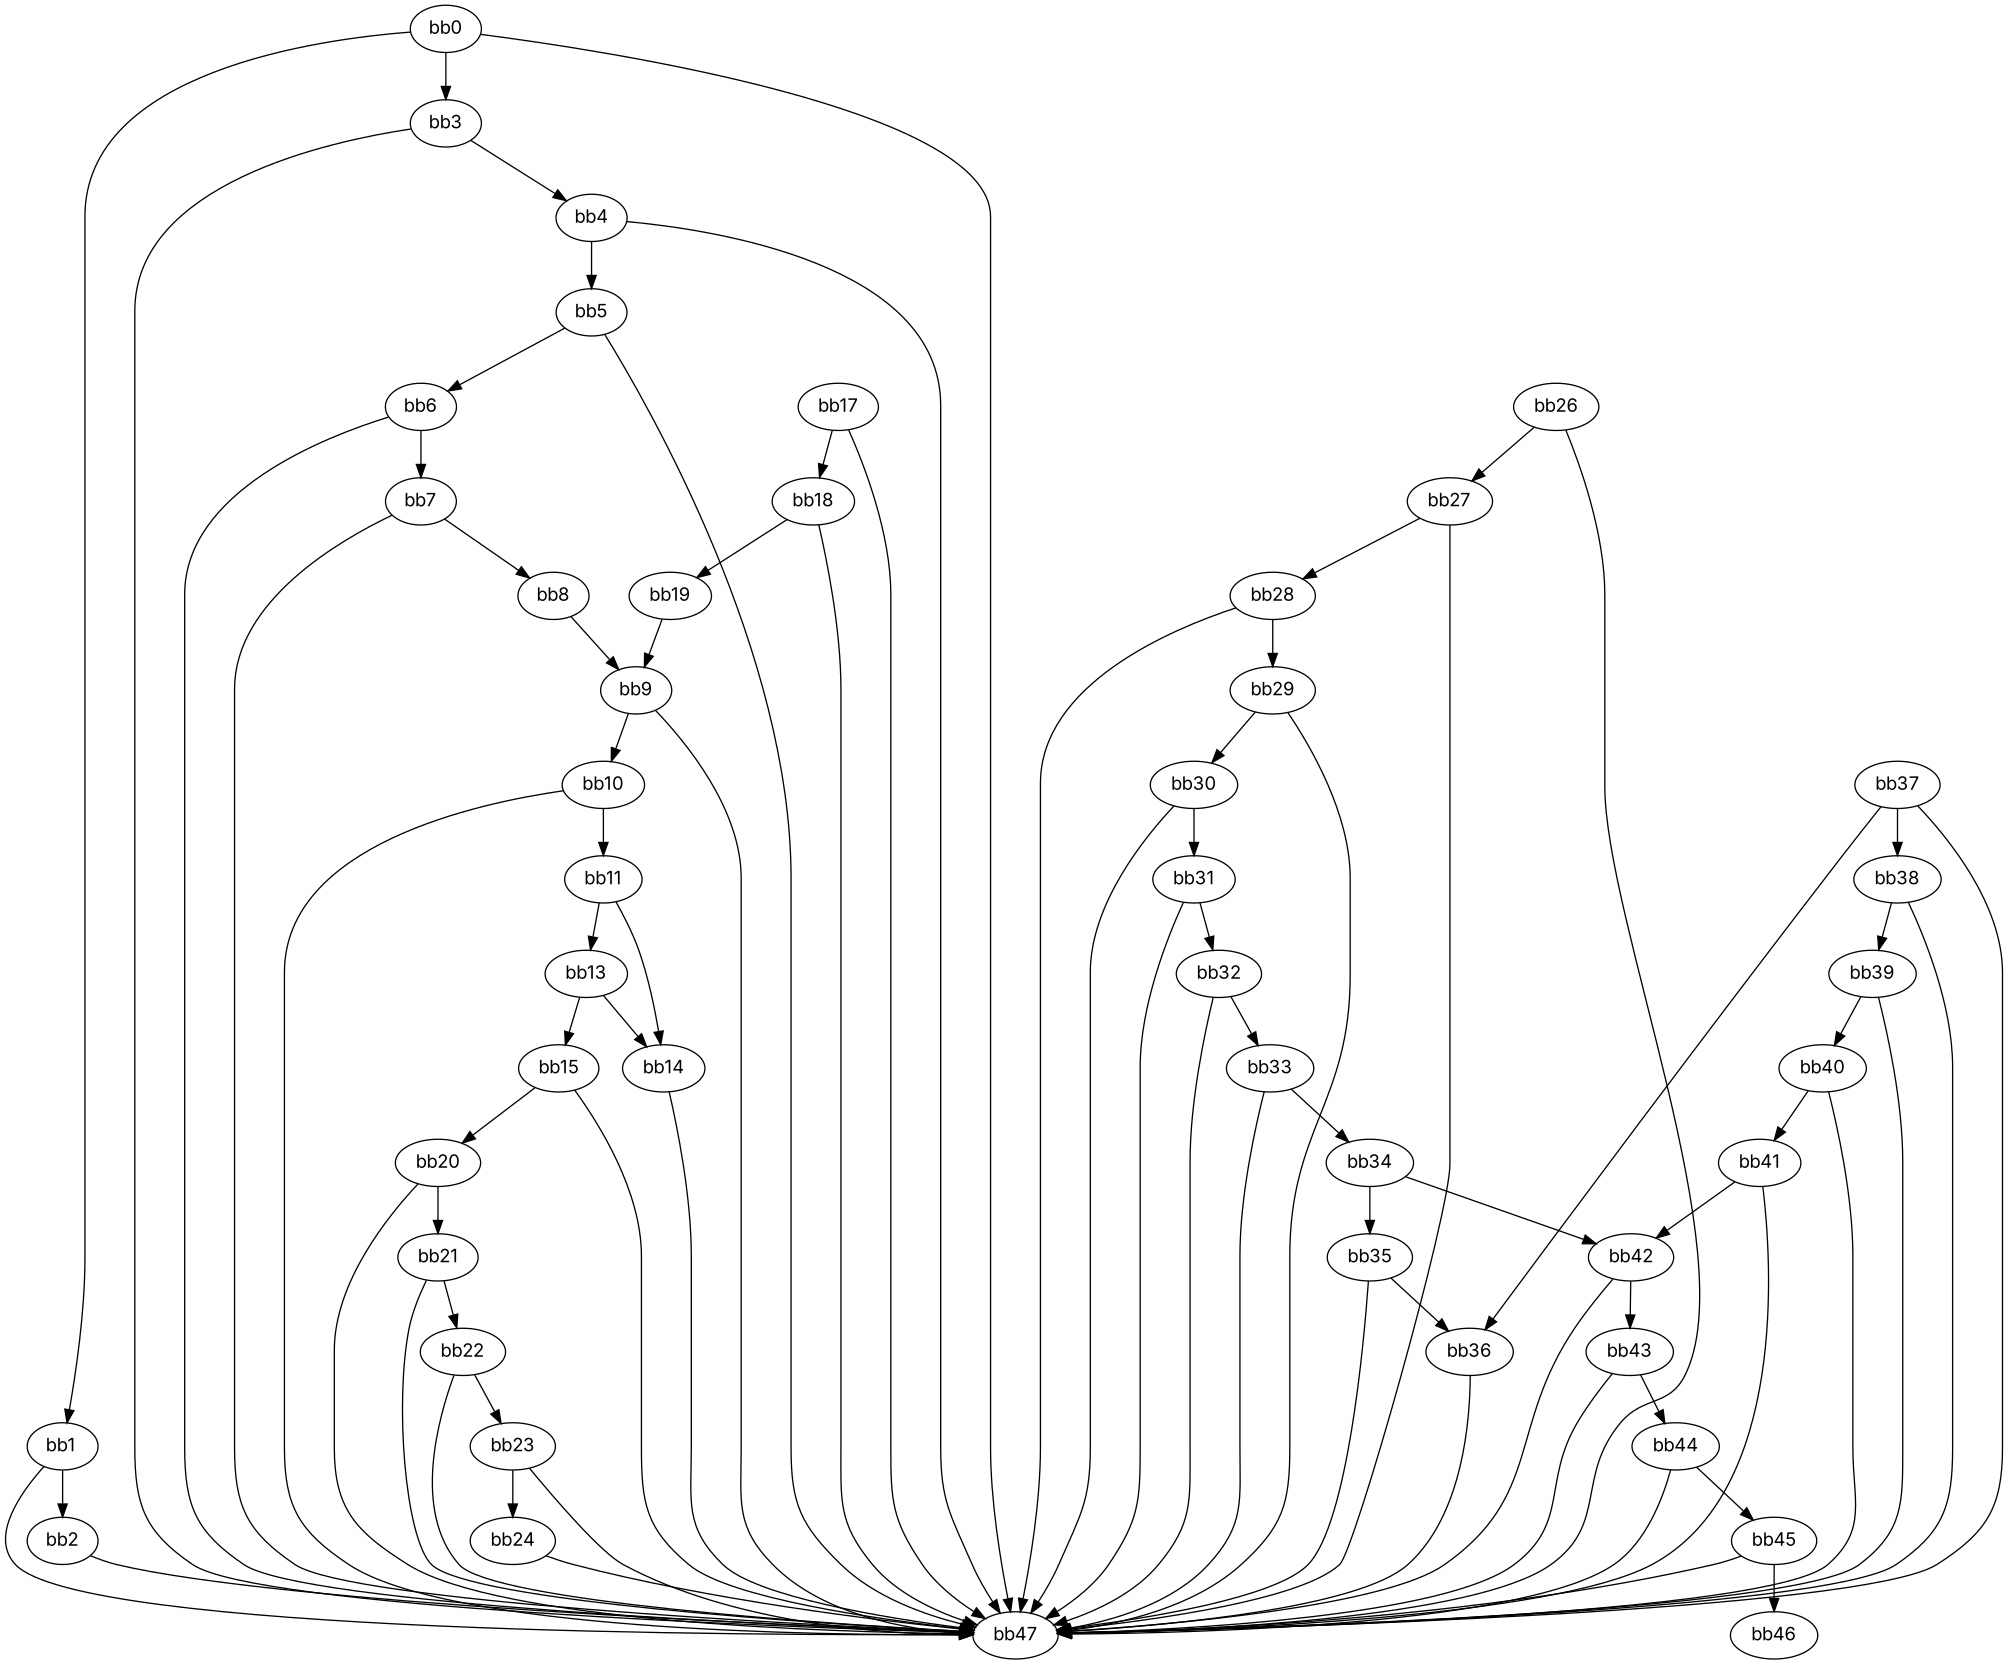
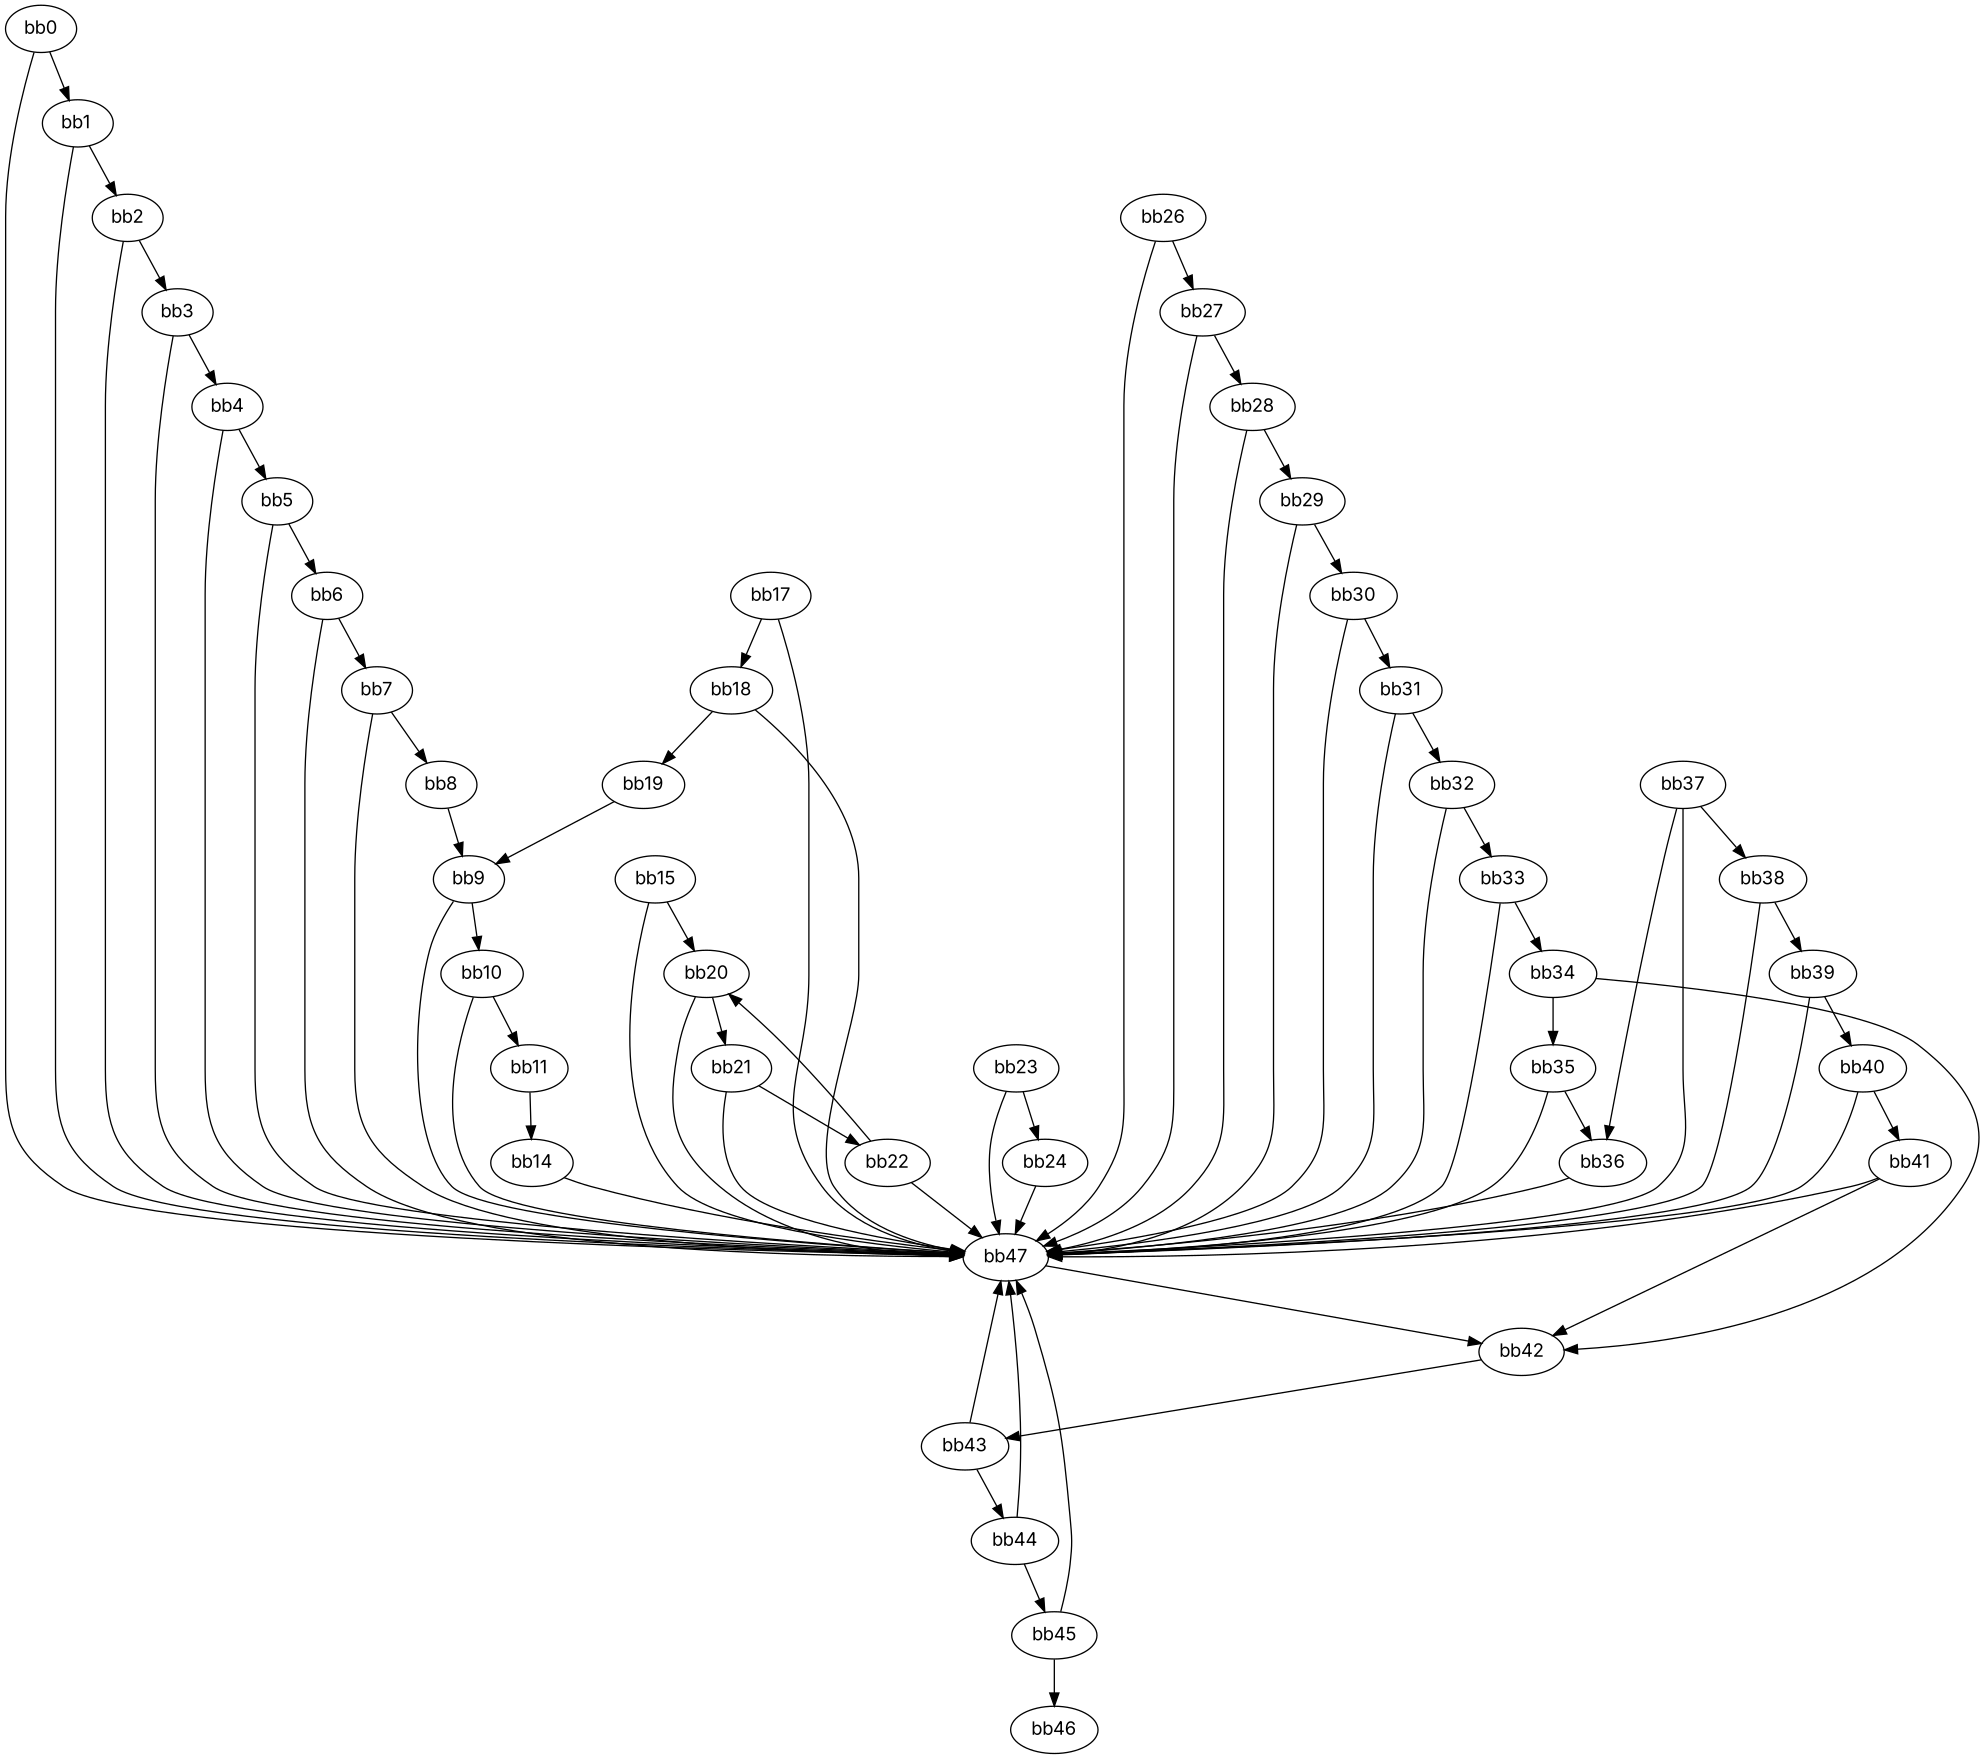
(446, 70) -> (149, 259)
(586, 974) -> none
(485, 1393) -> (808, 1069)
(1425, 1575) -> (1257, 1303)
